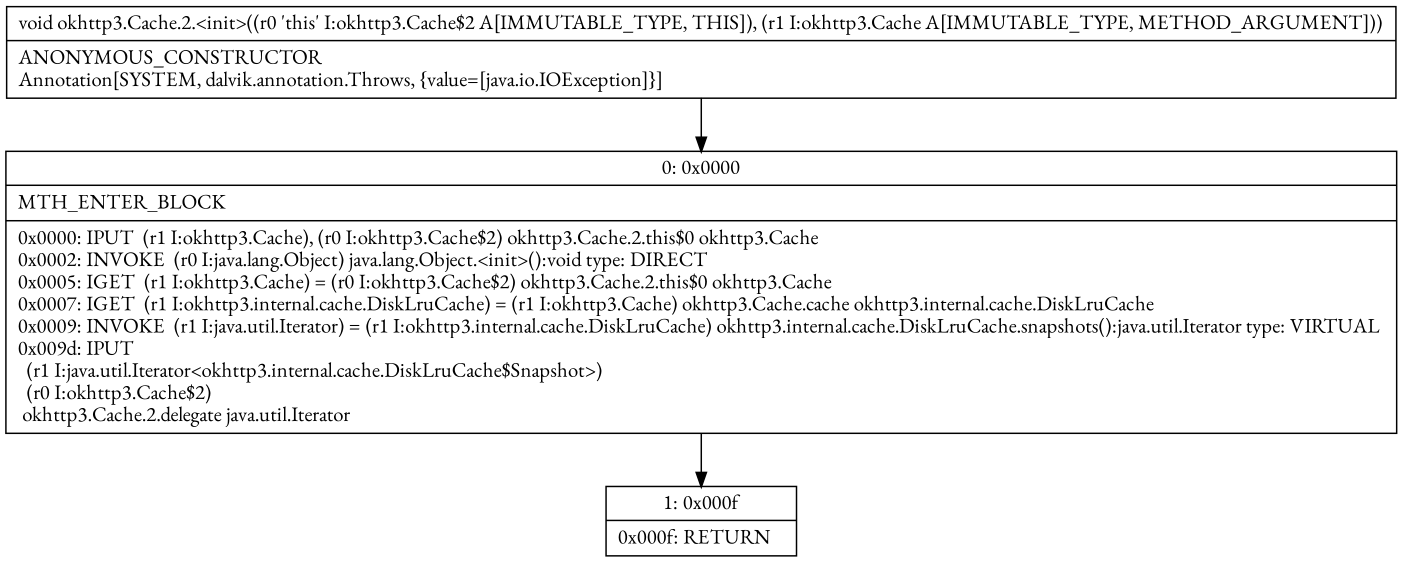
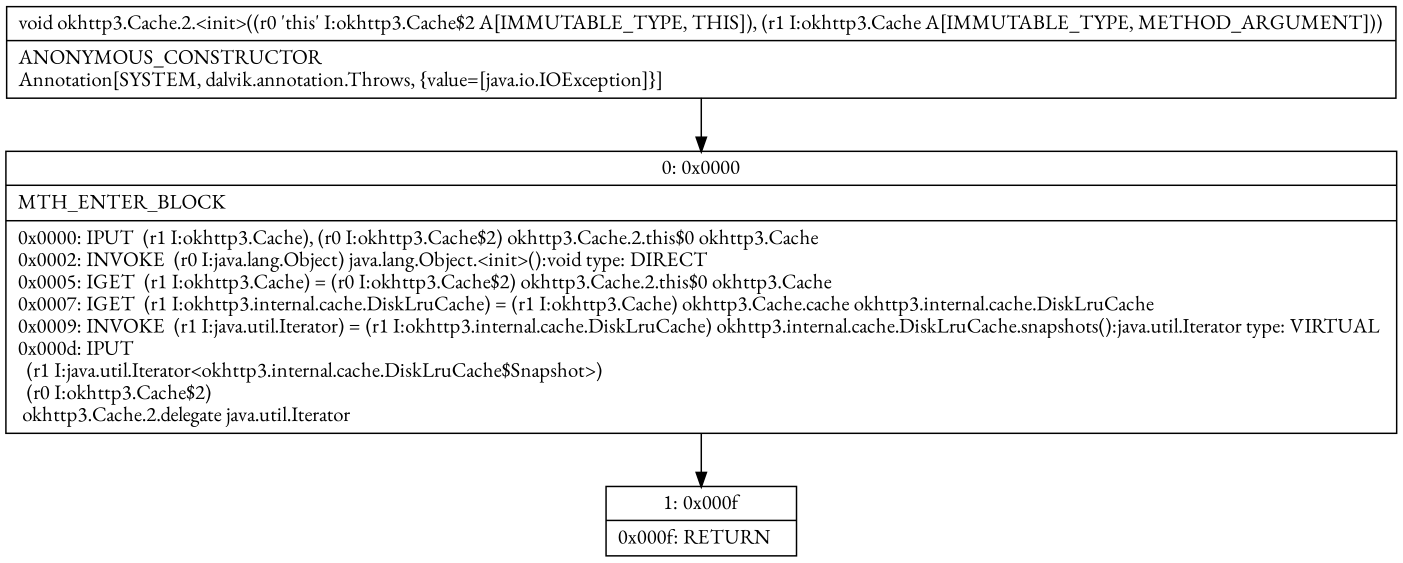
(80, 348) -> (80, 348)
